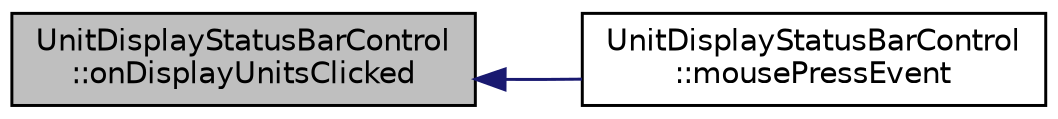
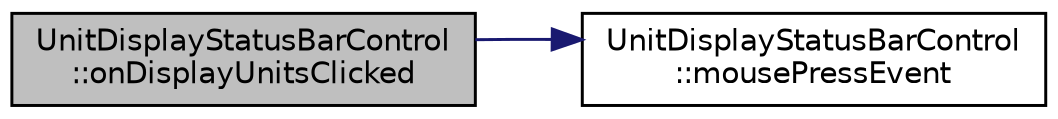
(544, 79) -> (514, 39)
